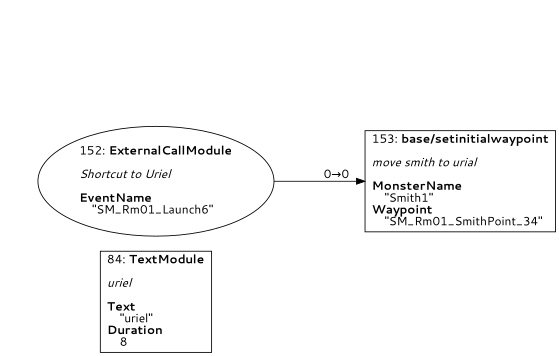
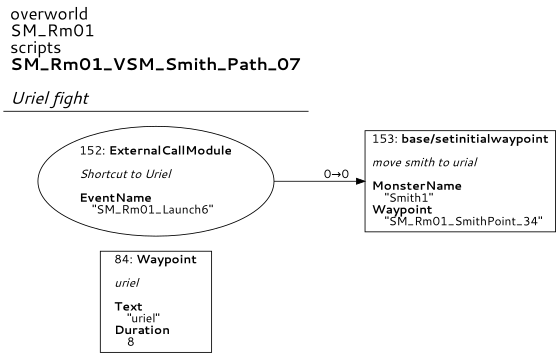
none -> (156, 57)
(167, 260) -> (167, 260)
